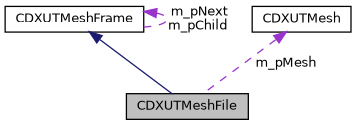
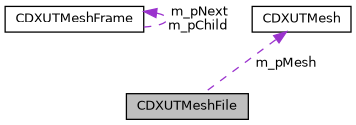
(136, 67) -> none
